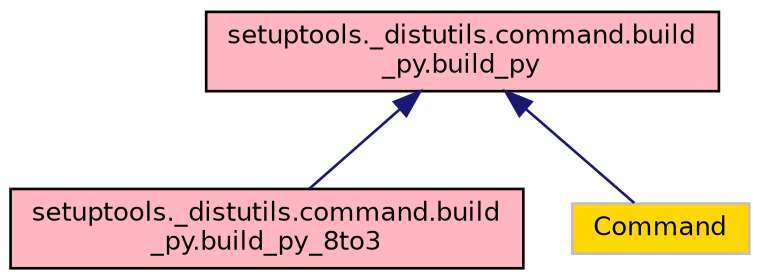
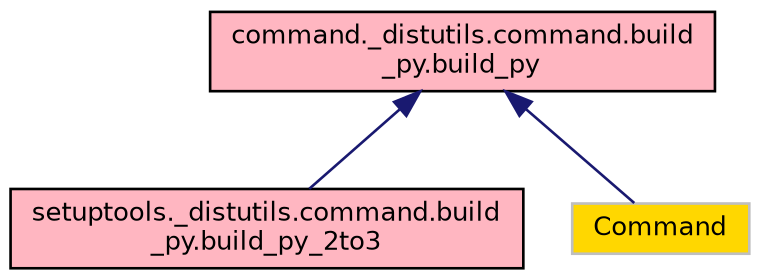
(463, 52) -> (463, 52)
(267, 229) -> (267, 229)
